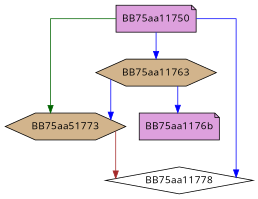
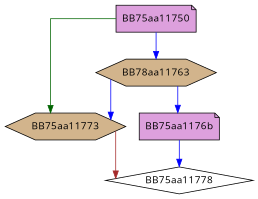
(156, 73) -> (156, 73)
(236, 74) -> (179, 150)
(66, 127) -> (66, 127)
